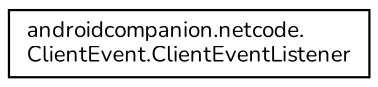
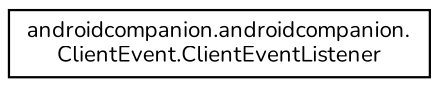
(189, 44) -> (219, 44)
